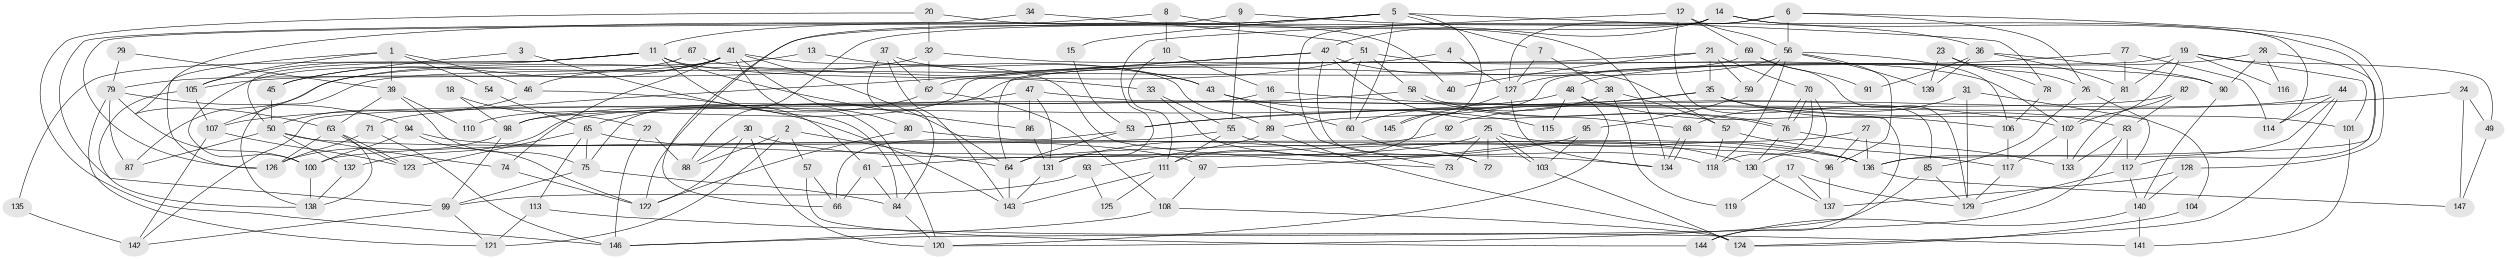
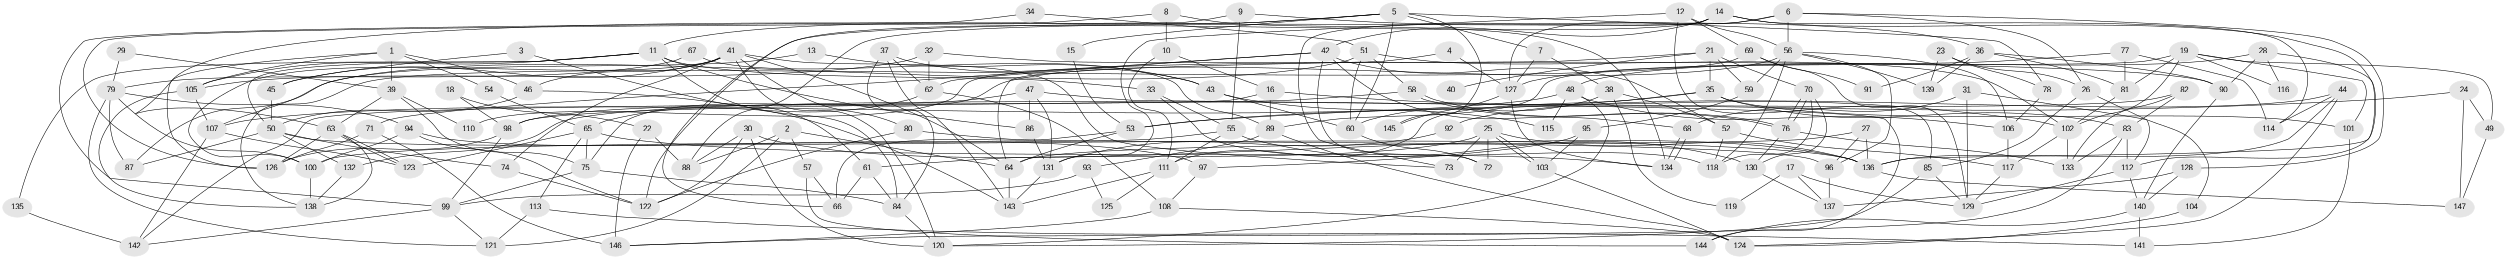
(929, 12) -> none
